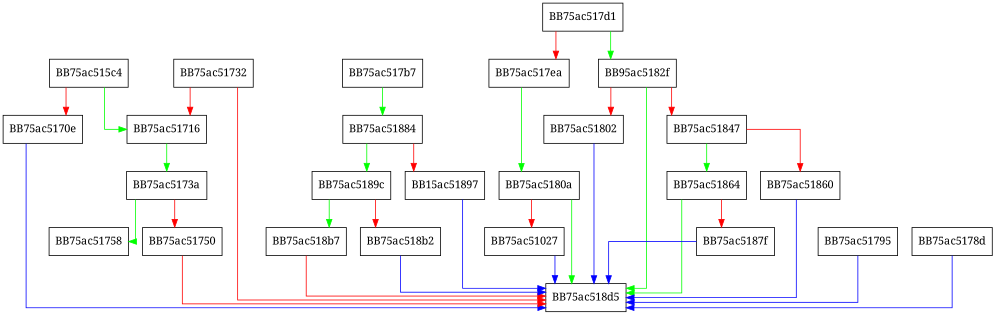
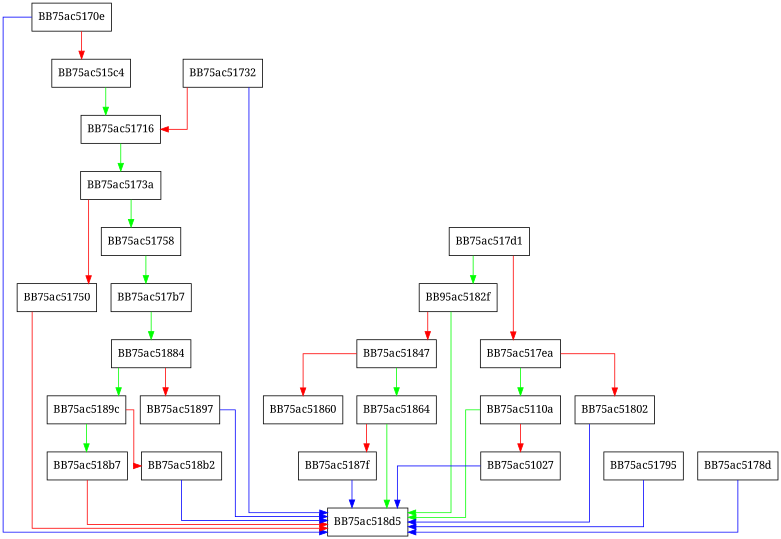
(66, 97) -> (82, 41)
(611, 97) -> (605, 354)
(445, 185) -> (180, 410)
(539, 185) -> (520, 410)
none -> (146, 266)
(238, 293) -> (249, 335)
(764, 298) -> none
